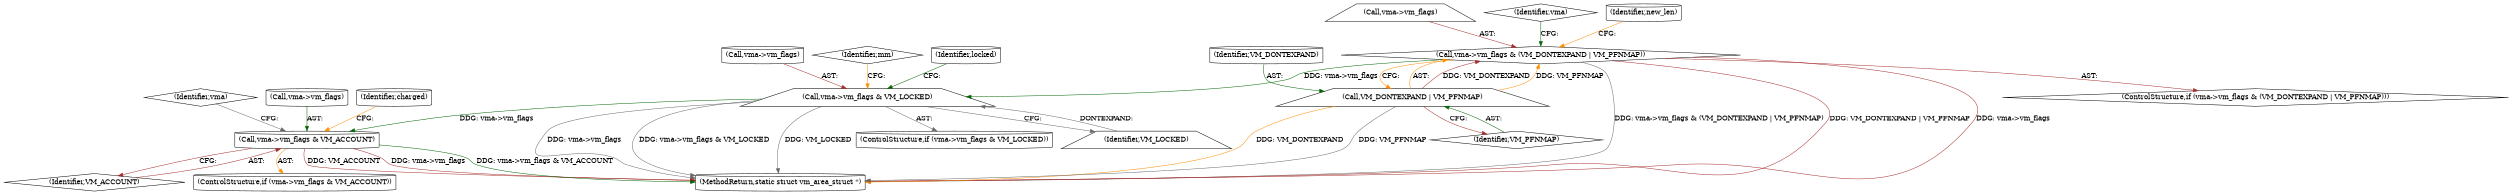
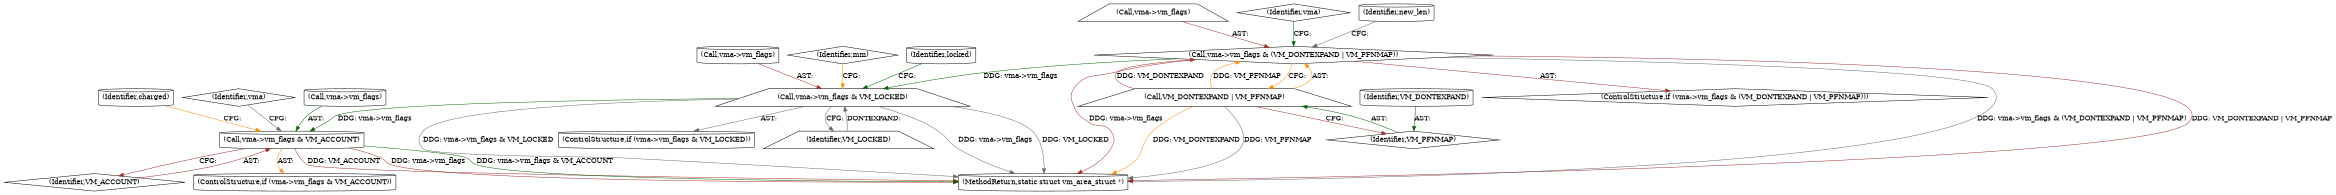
(1593, 33) -> (1346, 33)
(1284, 86) -> (1415, 116)
